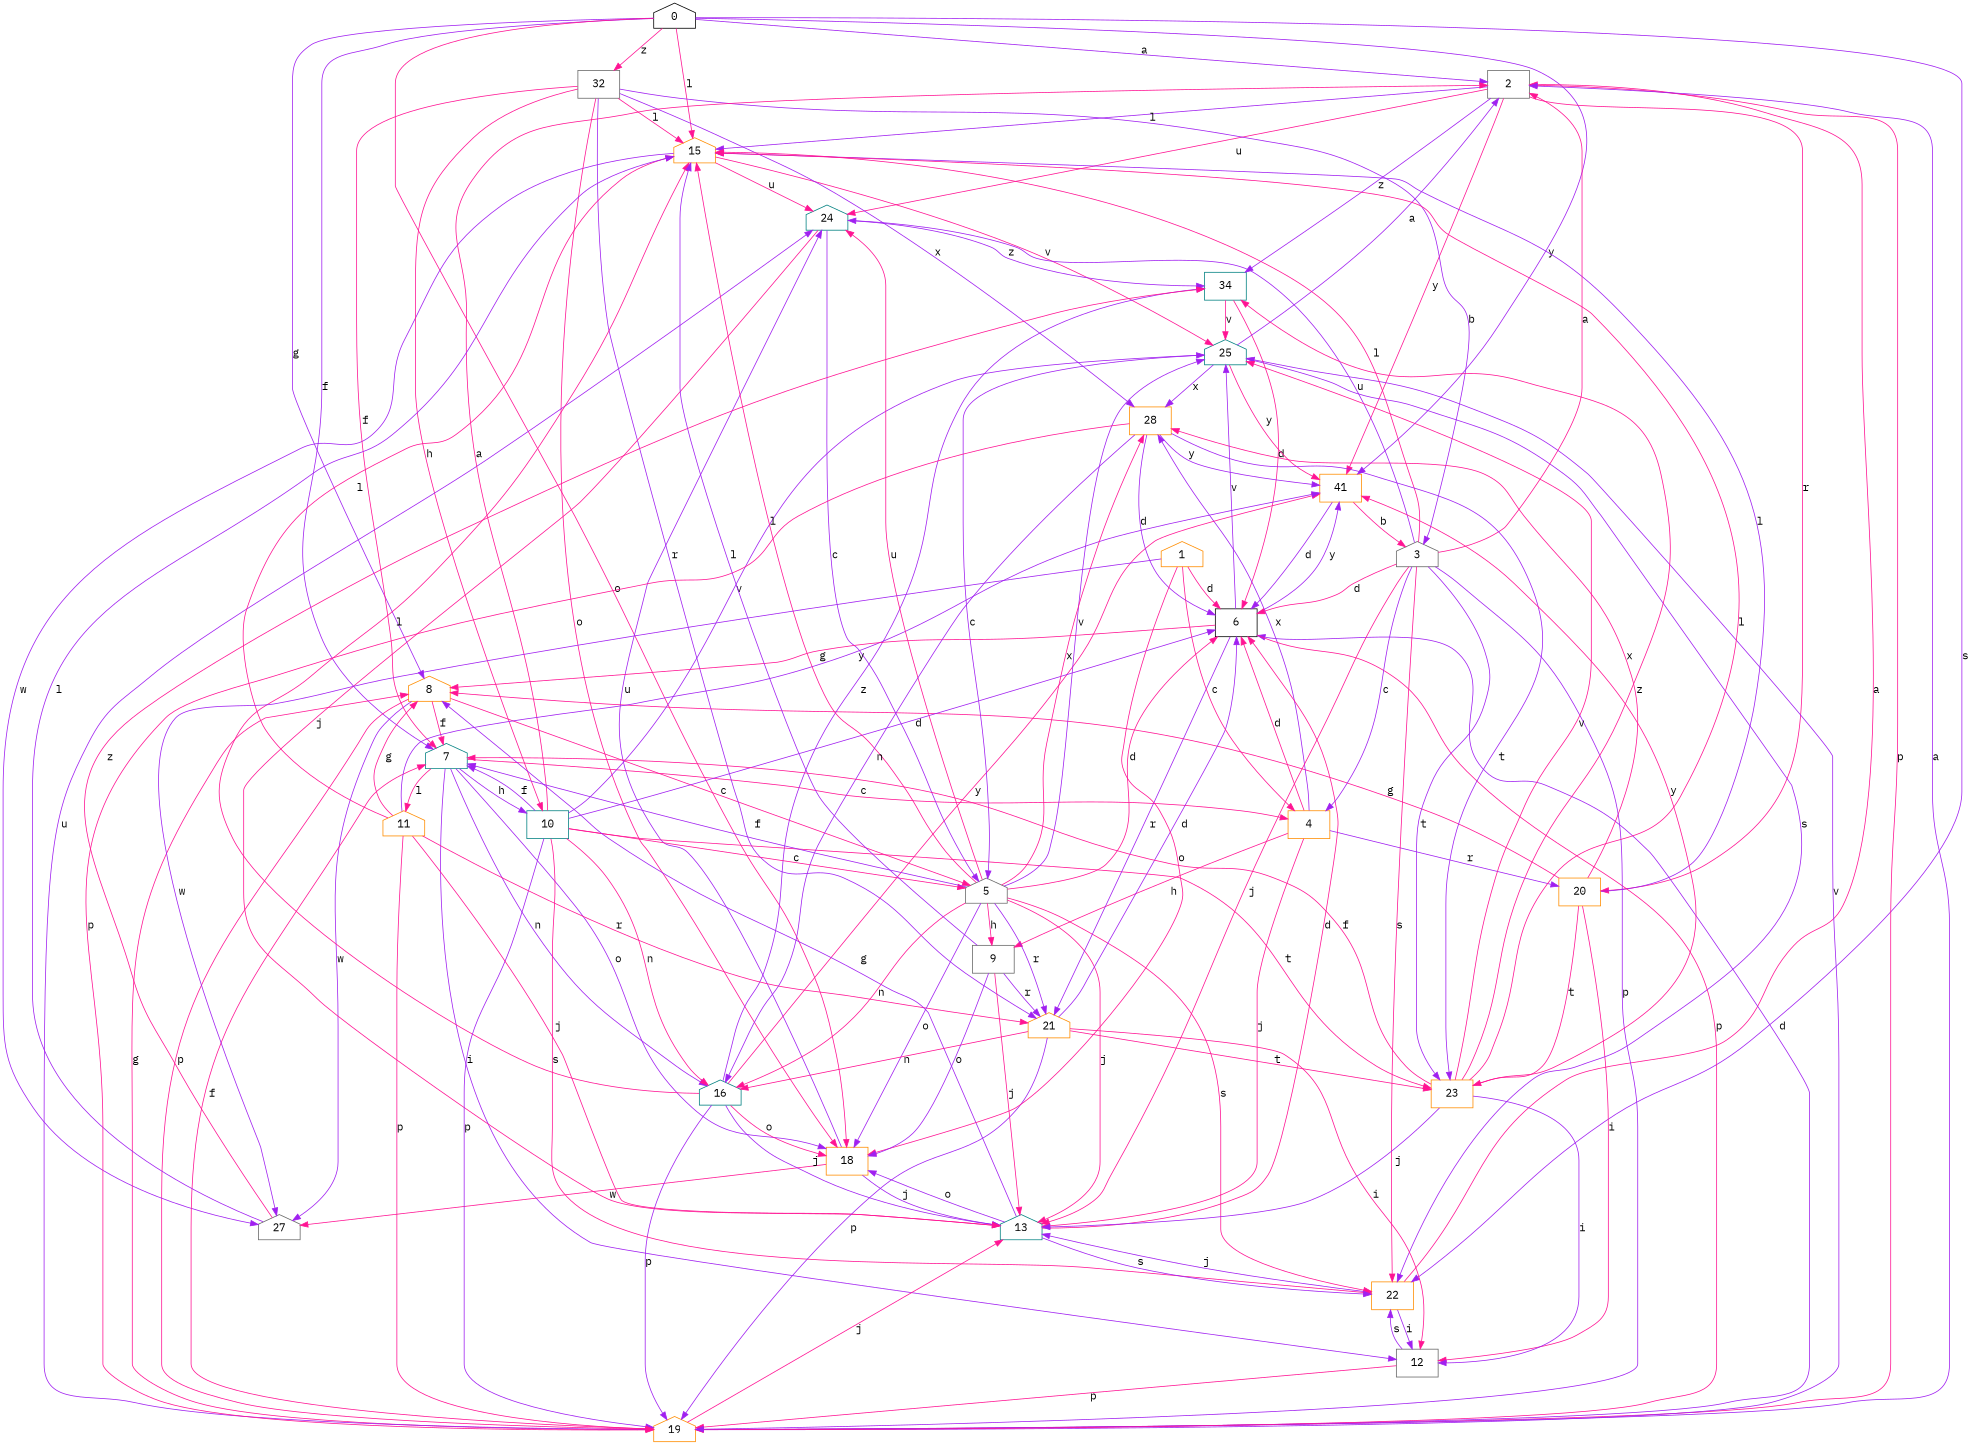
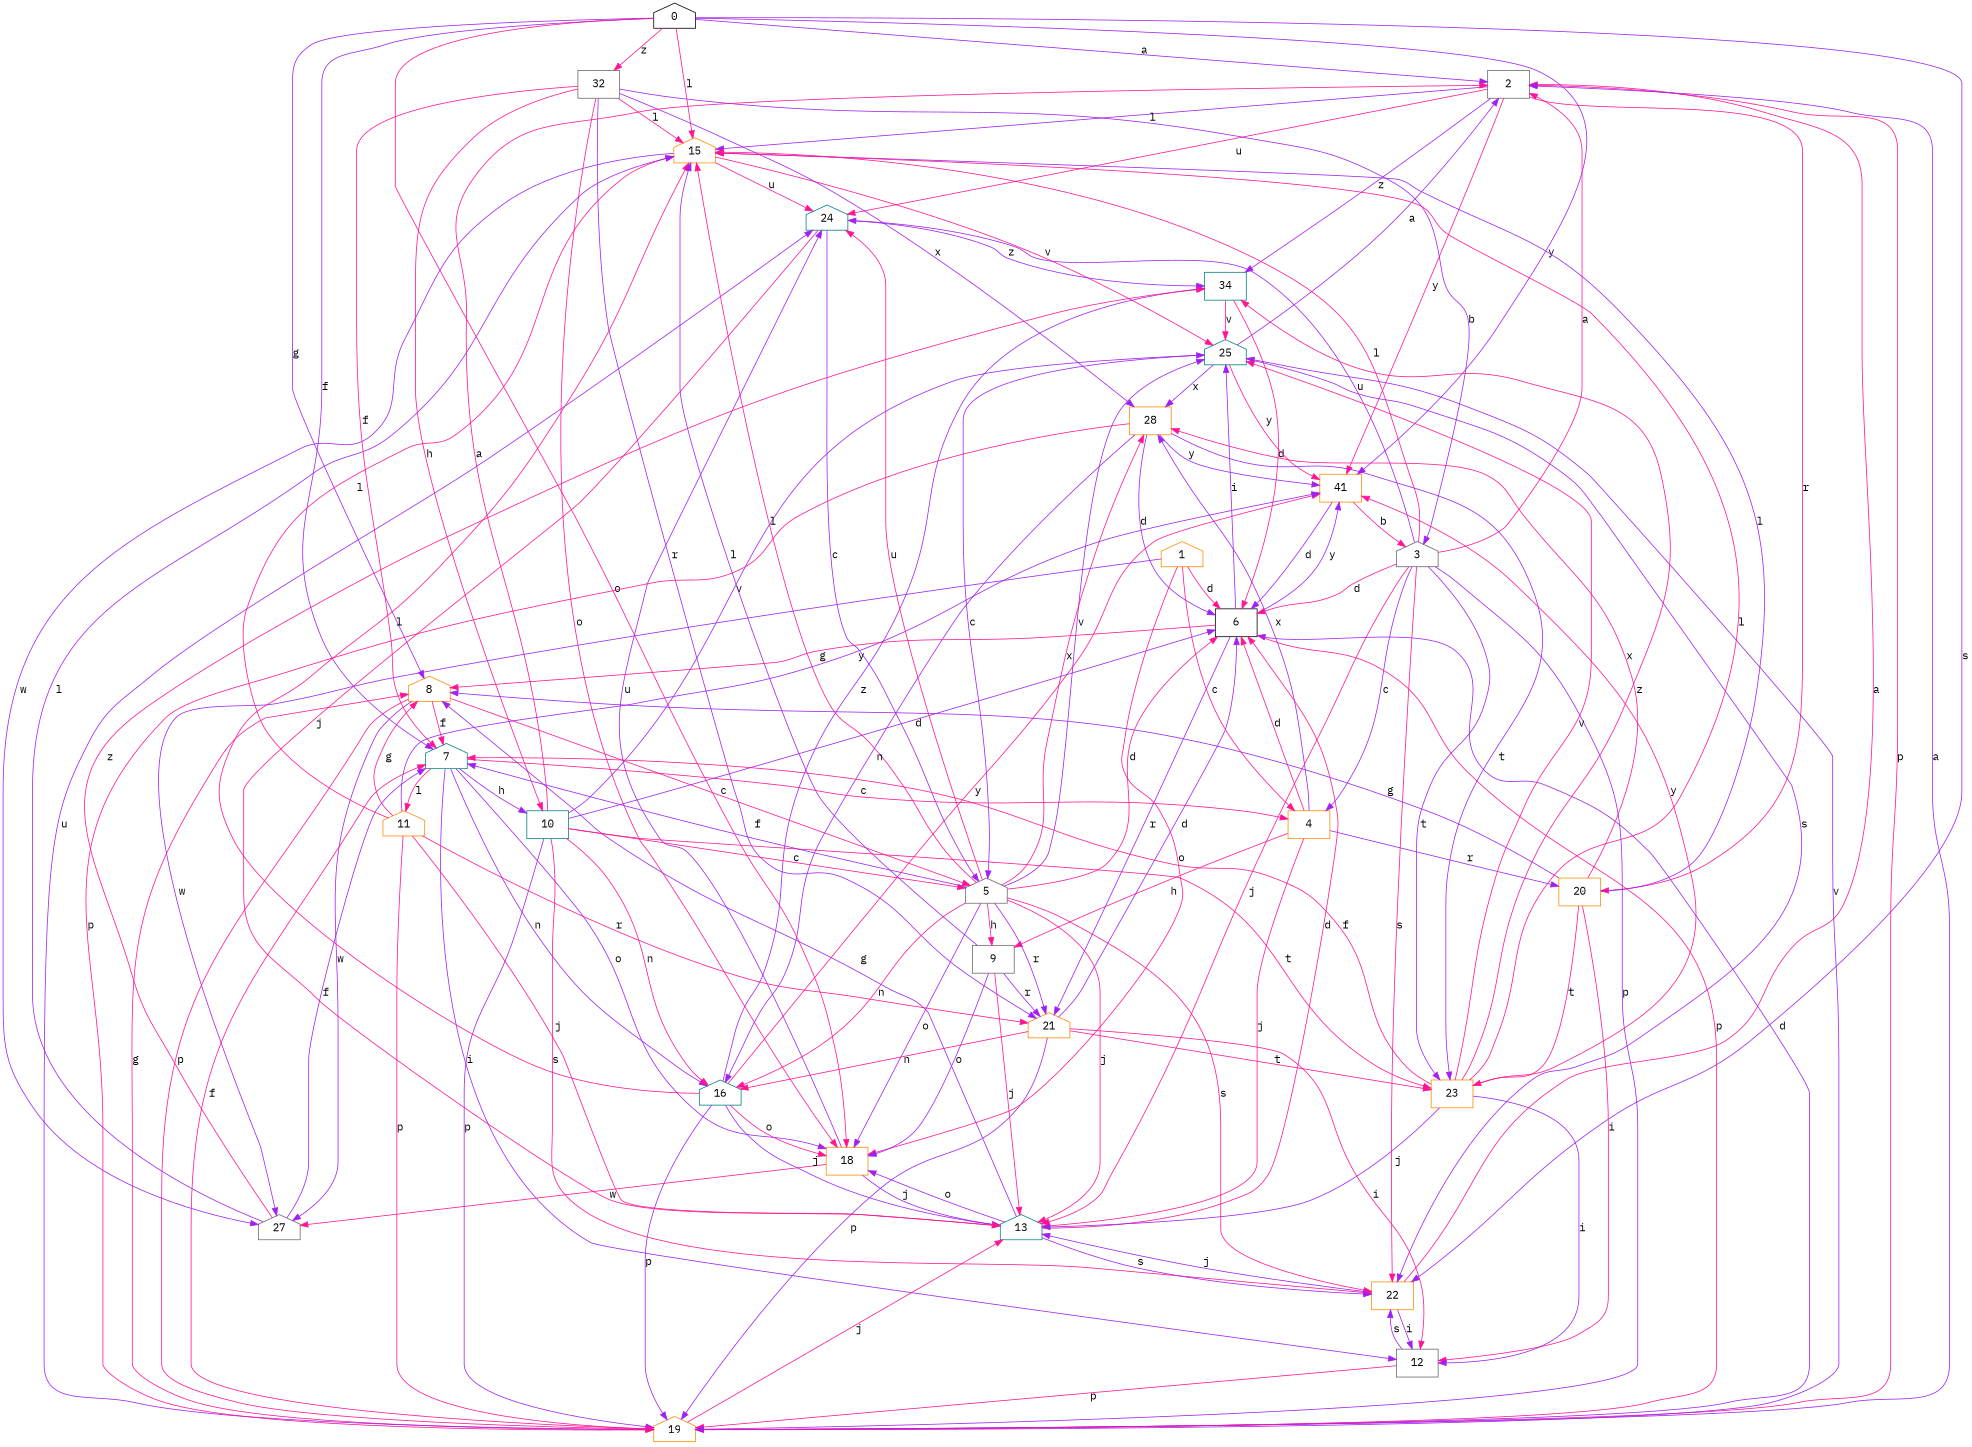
(1234, 488) -> (1234, 488)
(1022, 718) -> (1022, 718)
(507, 787) -> (323, 985)
